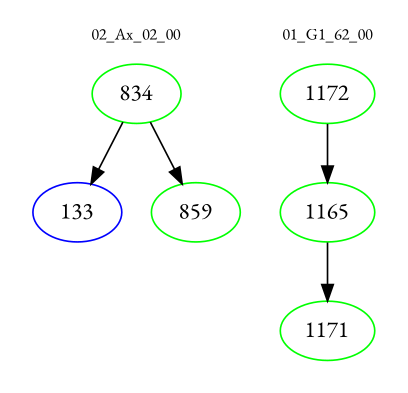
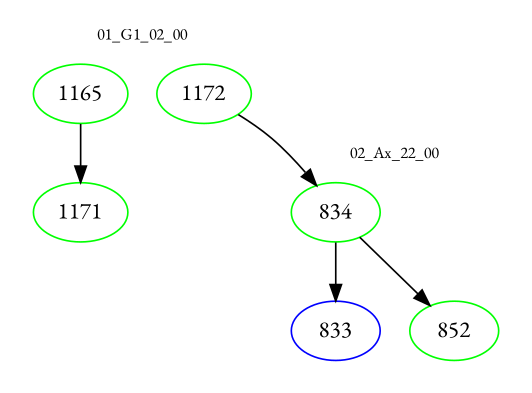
(137, 35) -> (395, 154)
(328, 35) -> (142, 35)
(328, 145) -> (289, 154)
(77, 212) -> (336, 331)
(196, 212) -> (454, 331)
